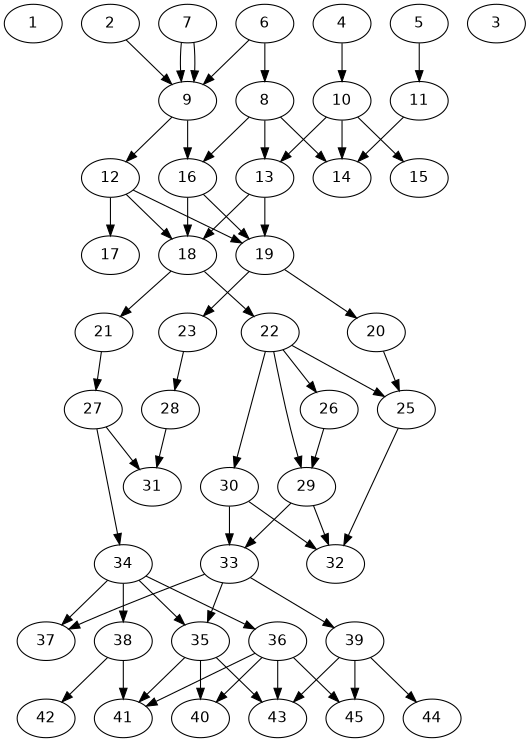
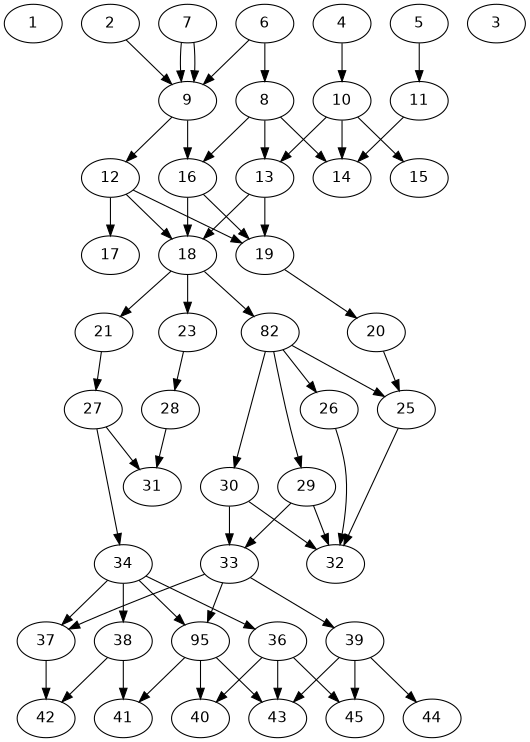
(233, 287) -> (188, 289)
(270, 332) -> (270, 332)
(319, 443) -> (346, 481)
(201, 641) -> (201, 641)
none -> (46, 675)
(208, 676) -> none
